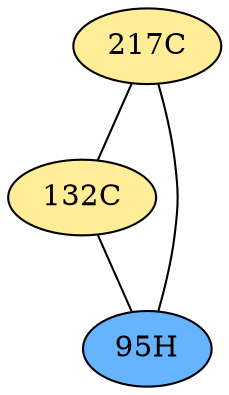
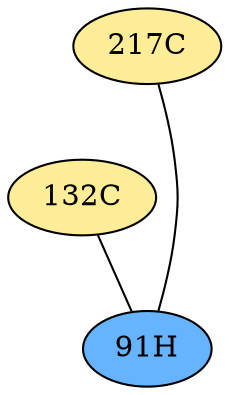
(115, 122) -> none
(147, 349) -> (147, 349)
